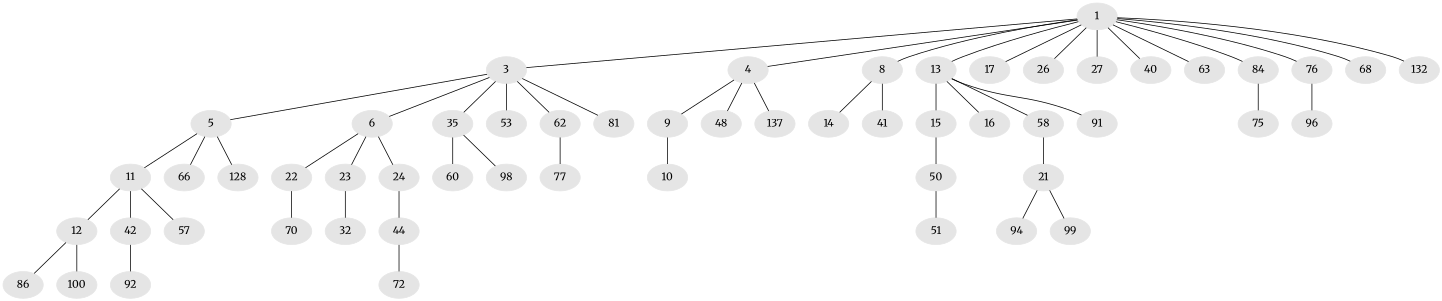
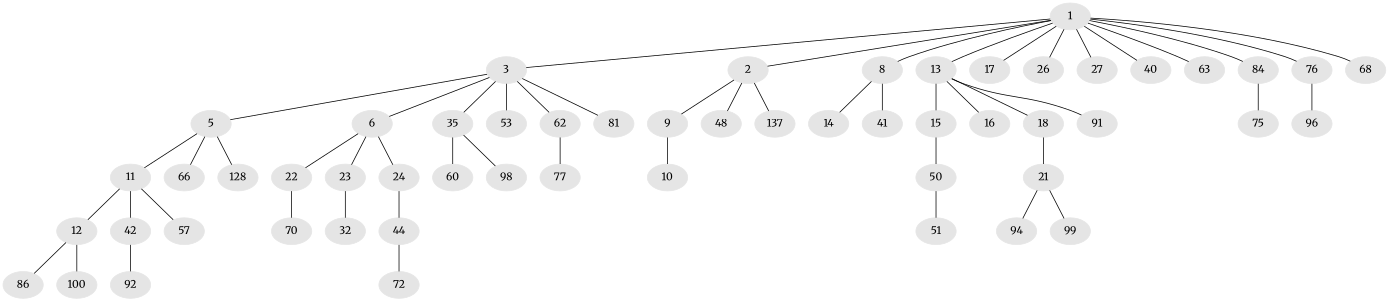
(748, 70) -> (748, 70)
(1419, 70) -> none
(1043, 124) -> (1043, 124)
